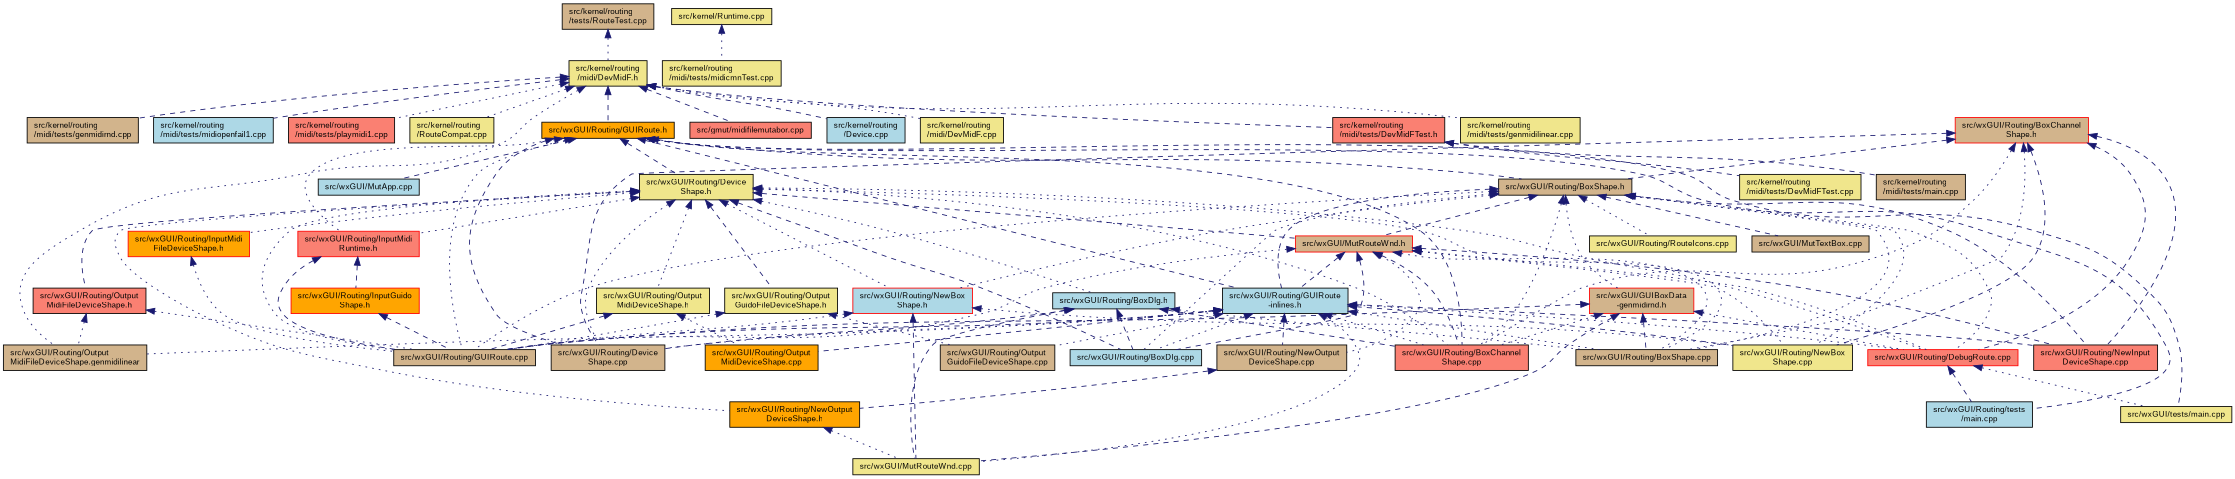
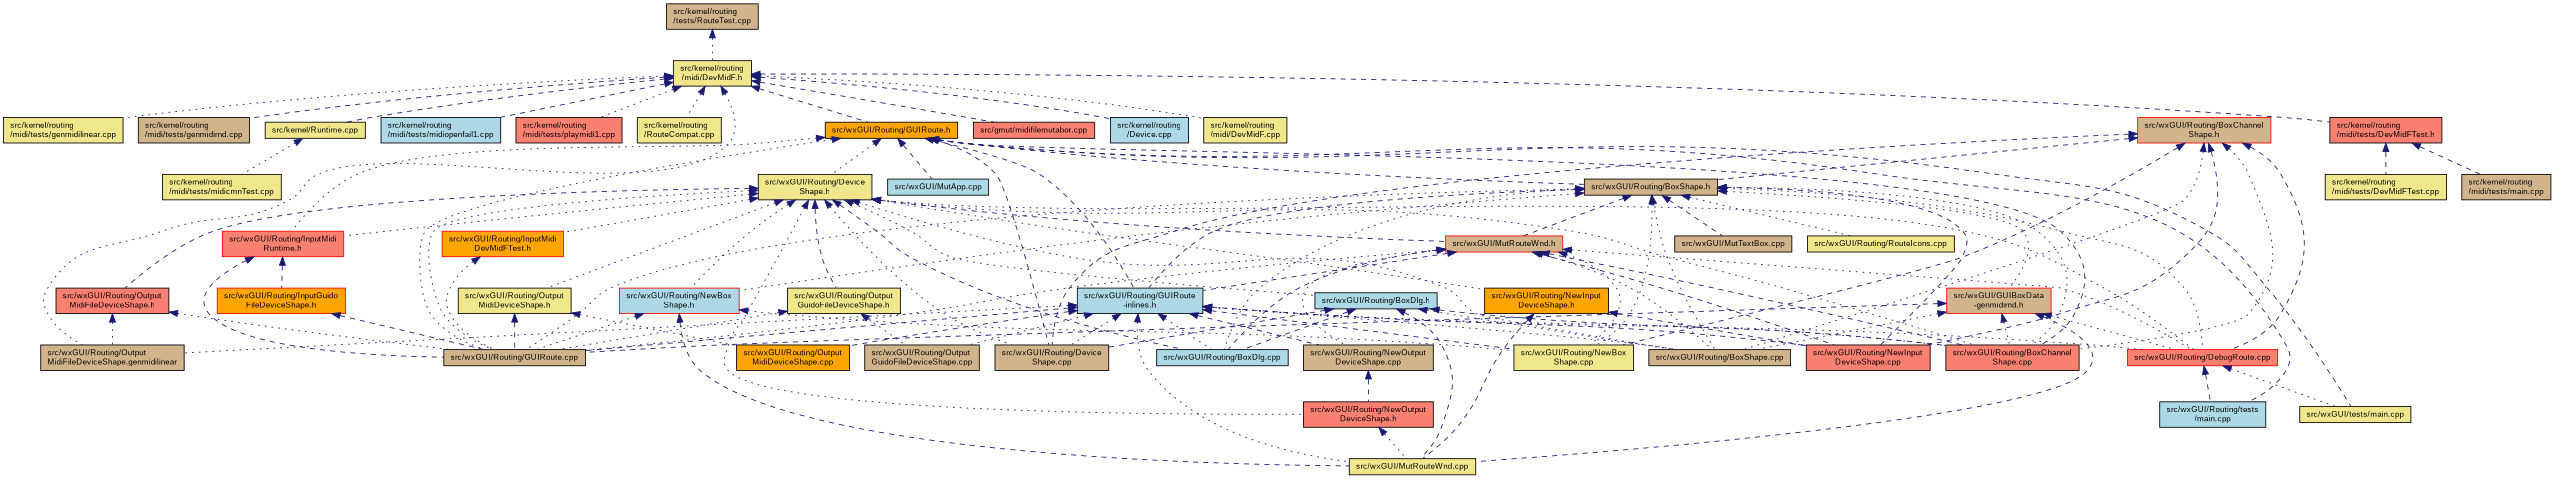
none -> (505, 98)
(652, 159) -> (853, 159)
(189, 244) -> (503, 244)
(355, 301) -> (281, 301)
none -> (1547, 301)
(1645, 342) -> (1847, 332)
(795, 415) -> (1368, 415)
